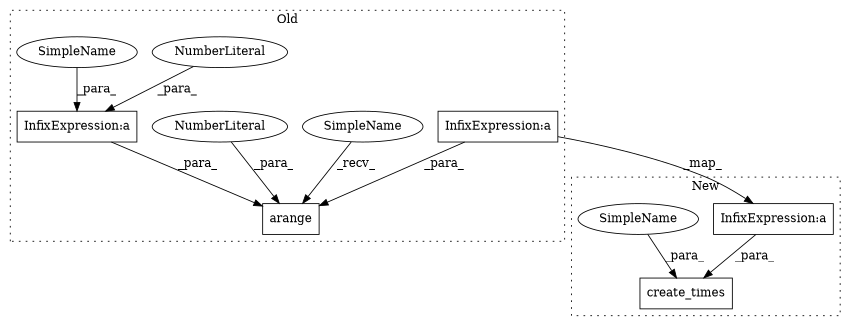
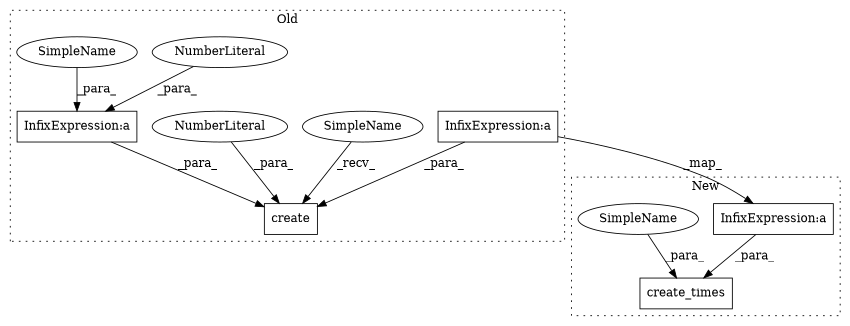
(291, 219) -> (291, 219)
